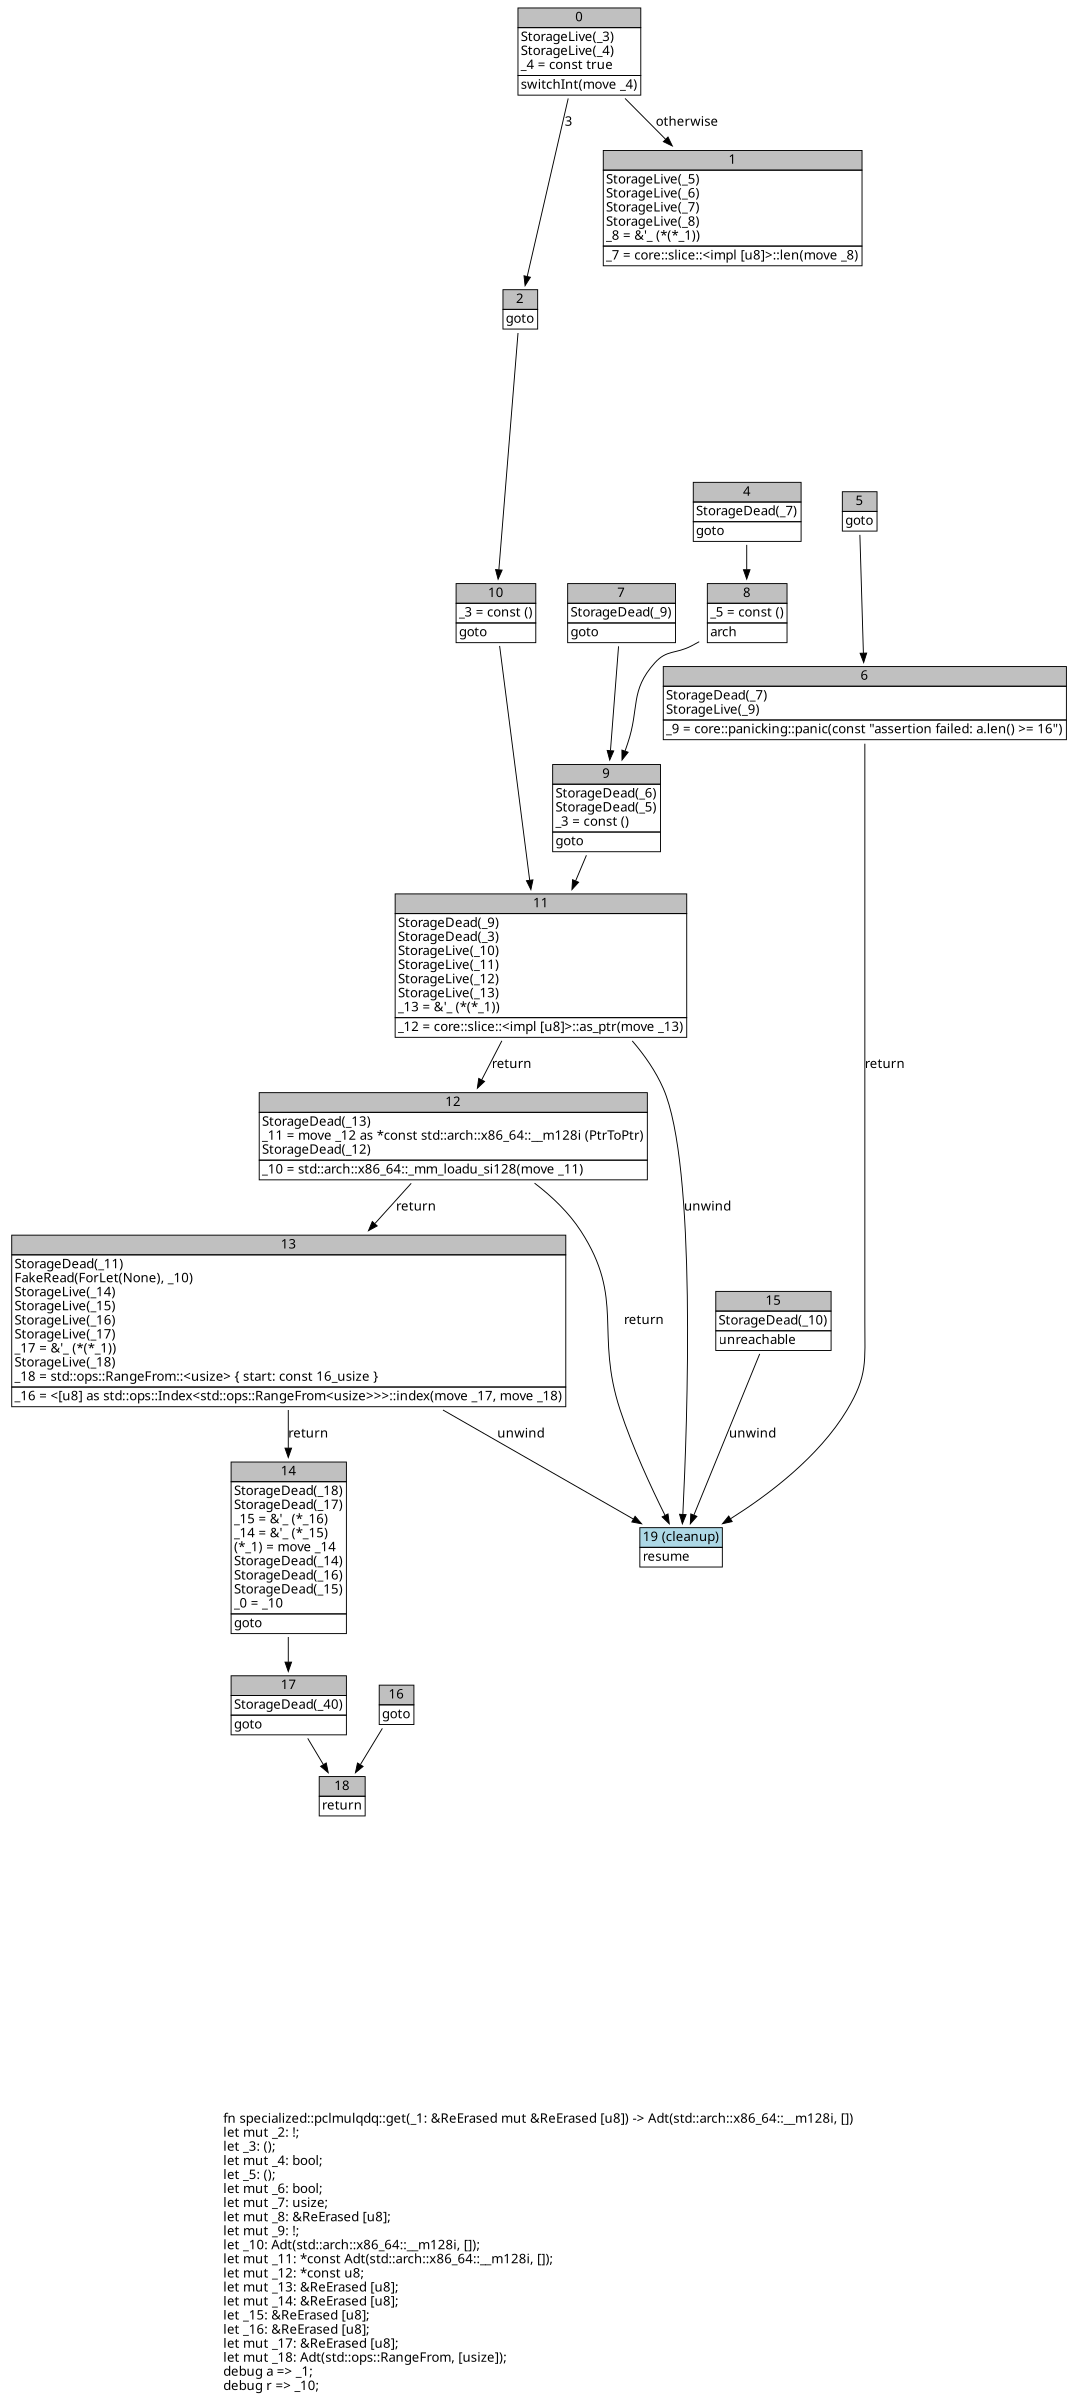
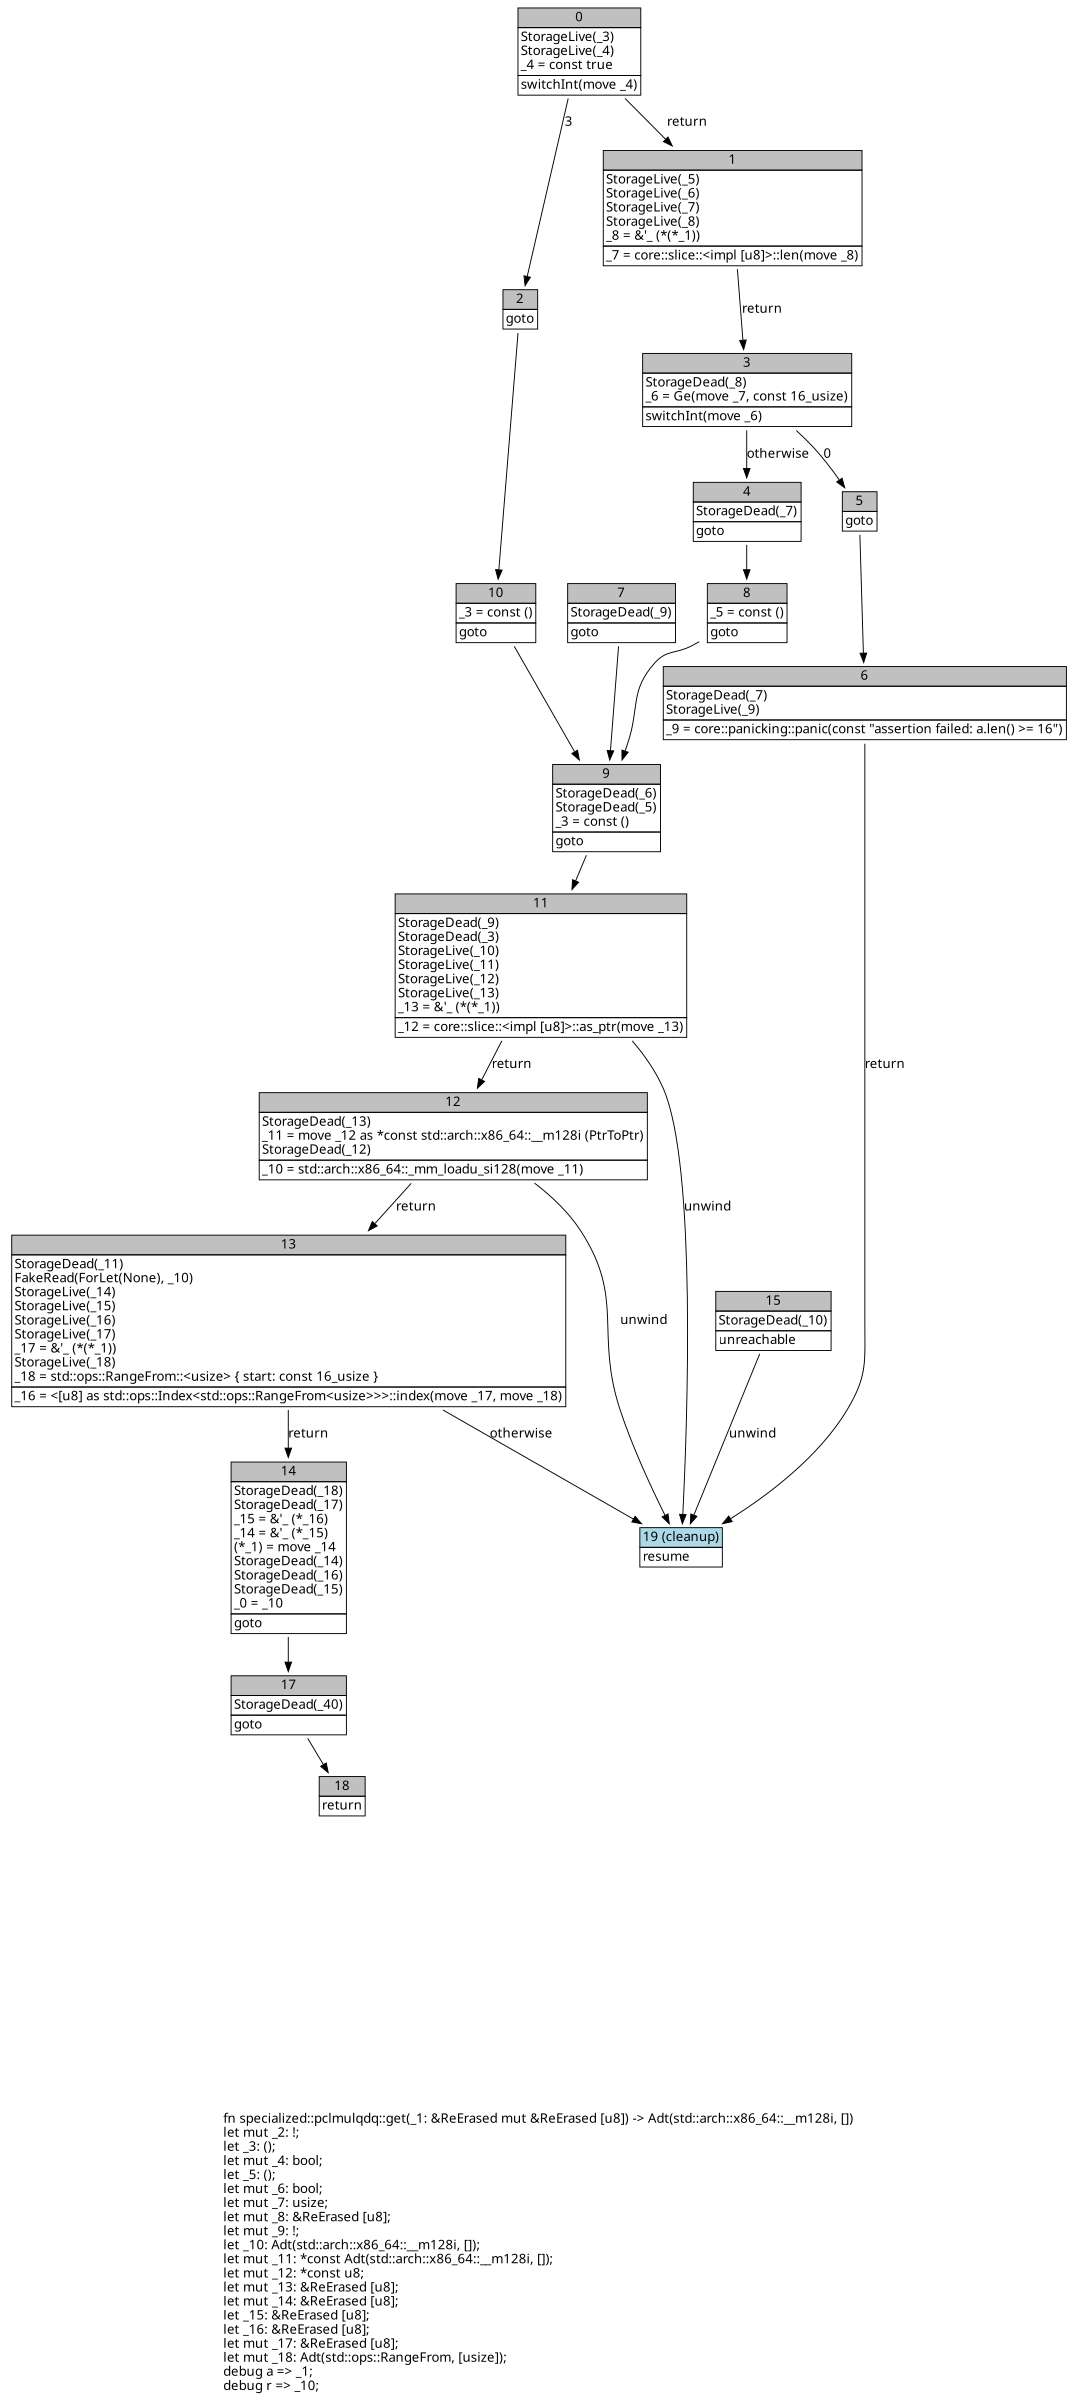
(687, 122) -> (687, 122)
none -> (747, 390)
(724, 632) -> (725, 632)
(515, 763) -> (544, 699)
(644, 1320) -> (644, 1320)
(521, 1434) -> (521, 1434)
(396, 1705) -> none
